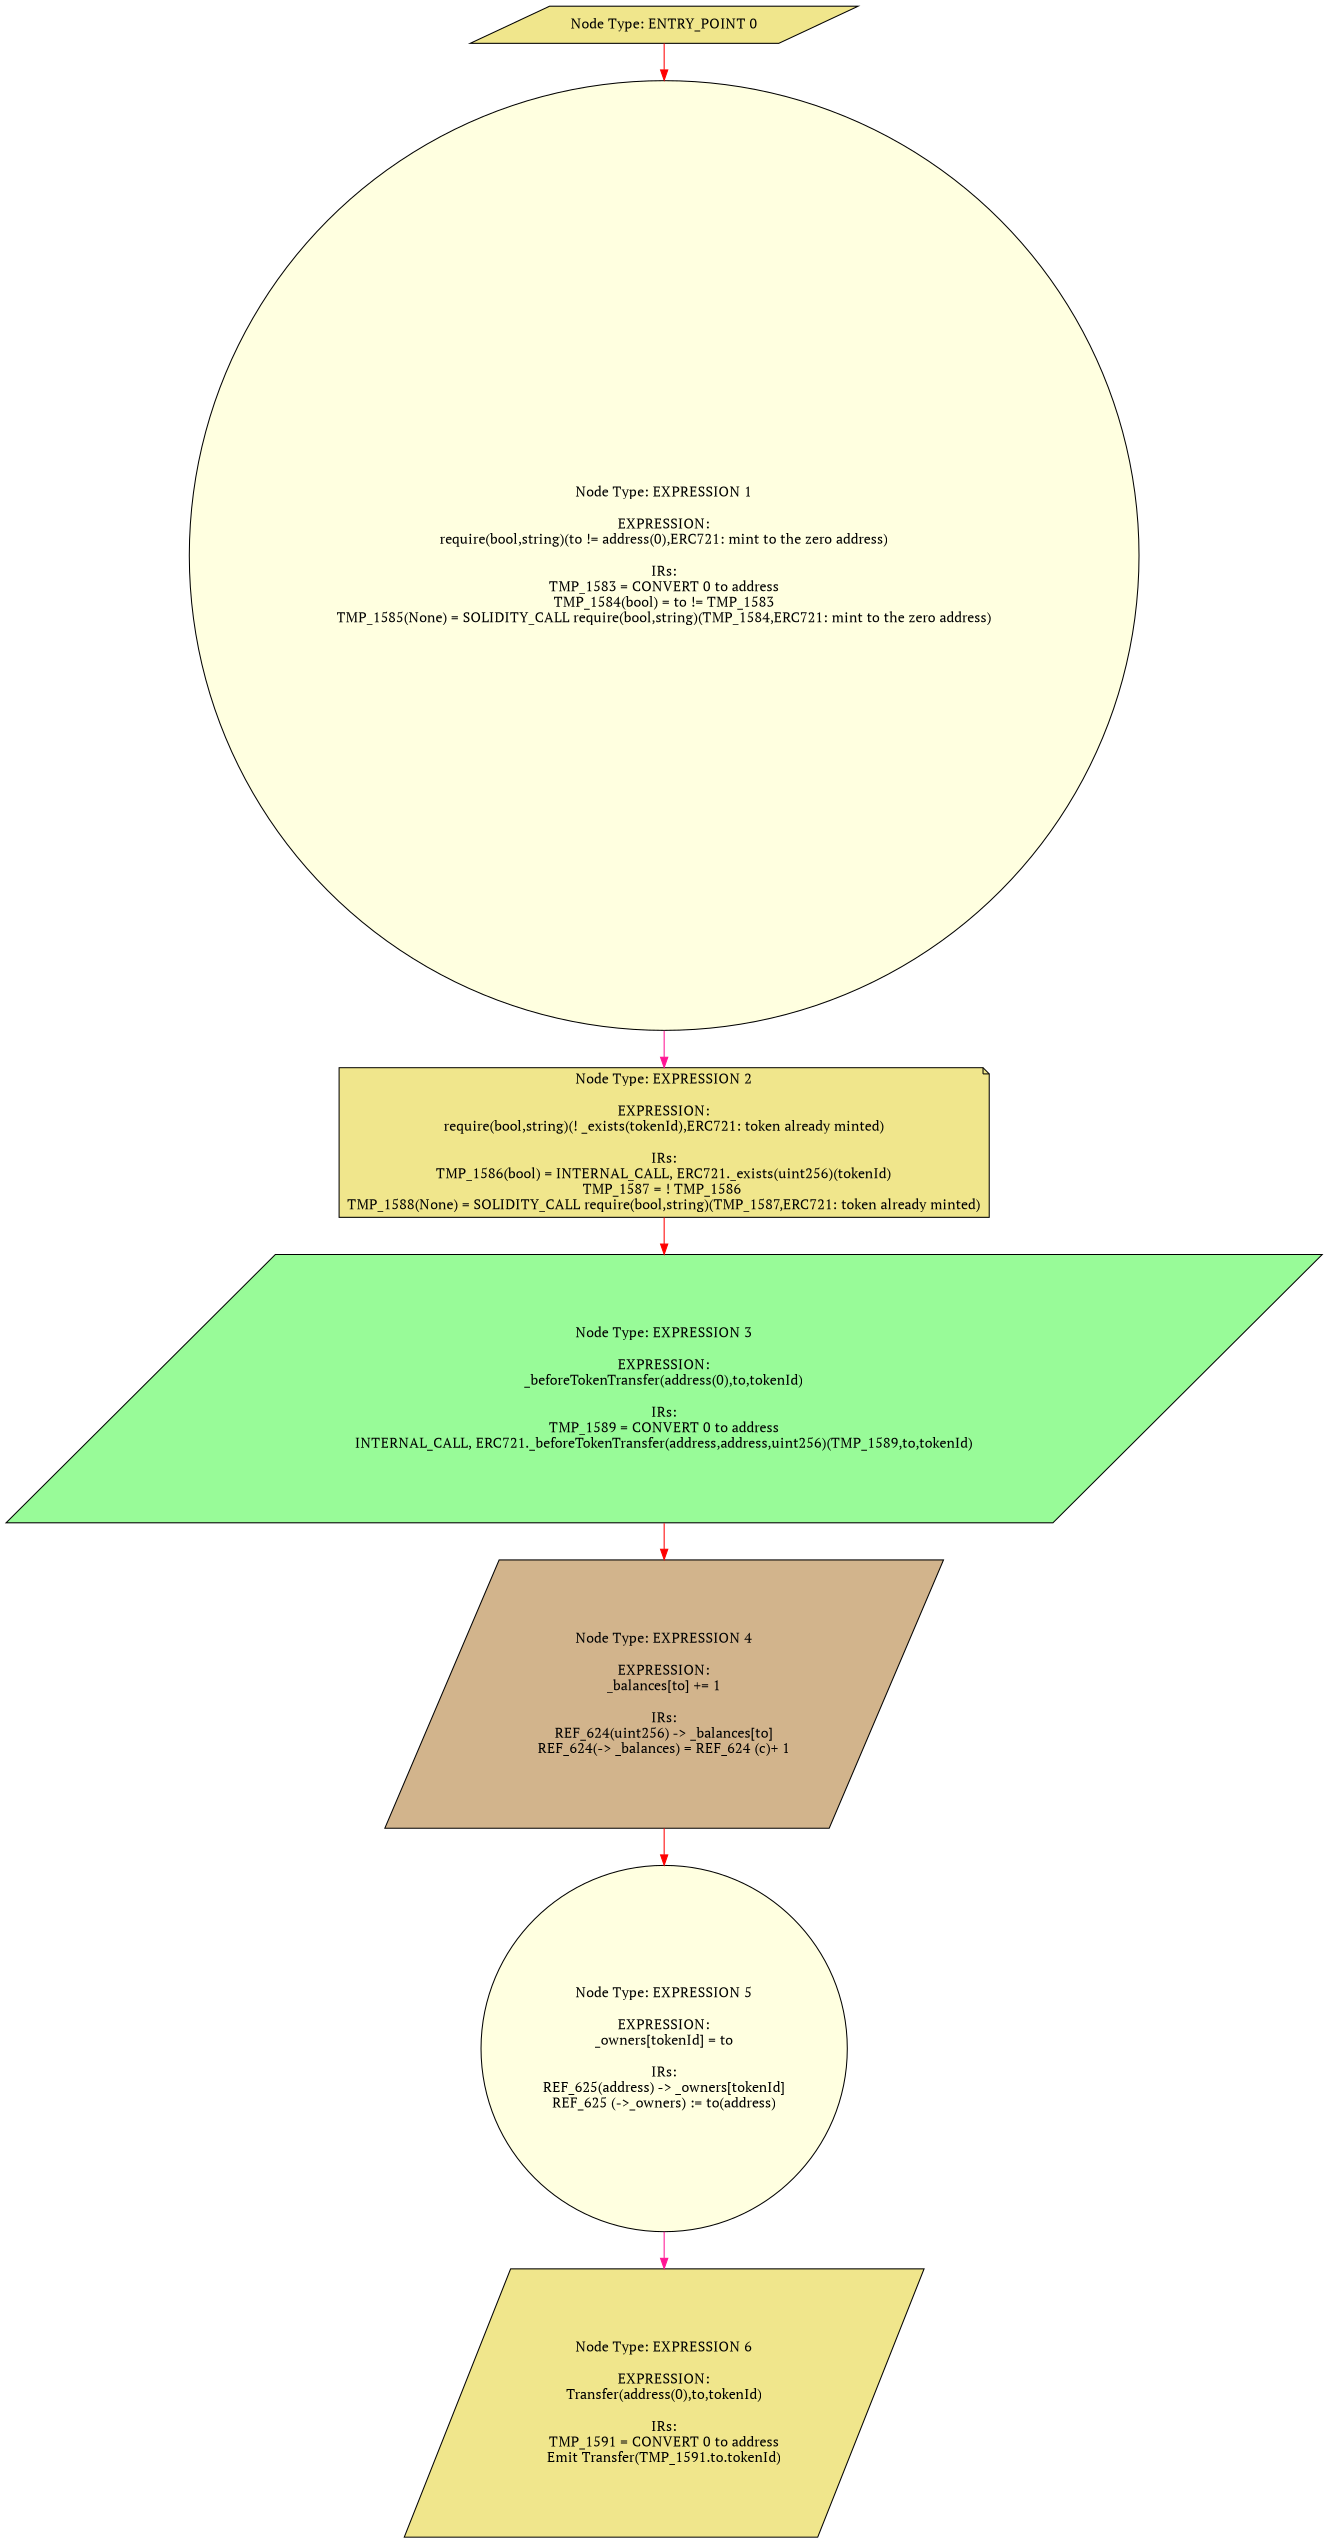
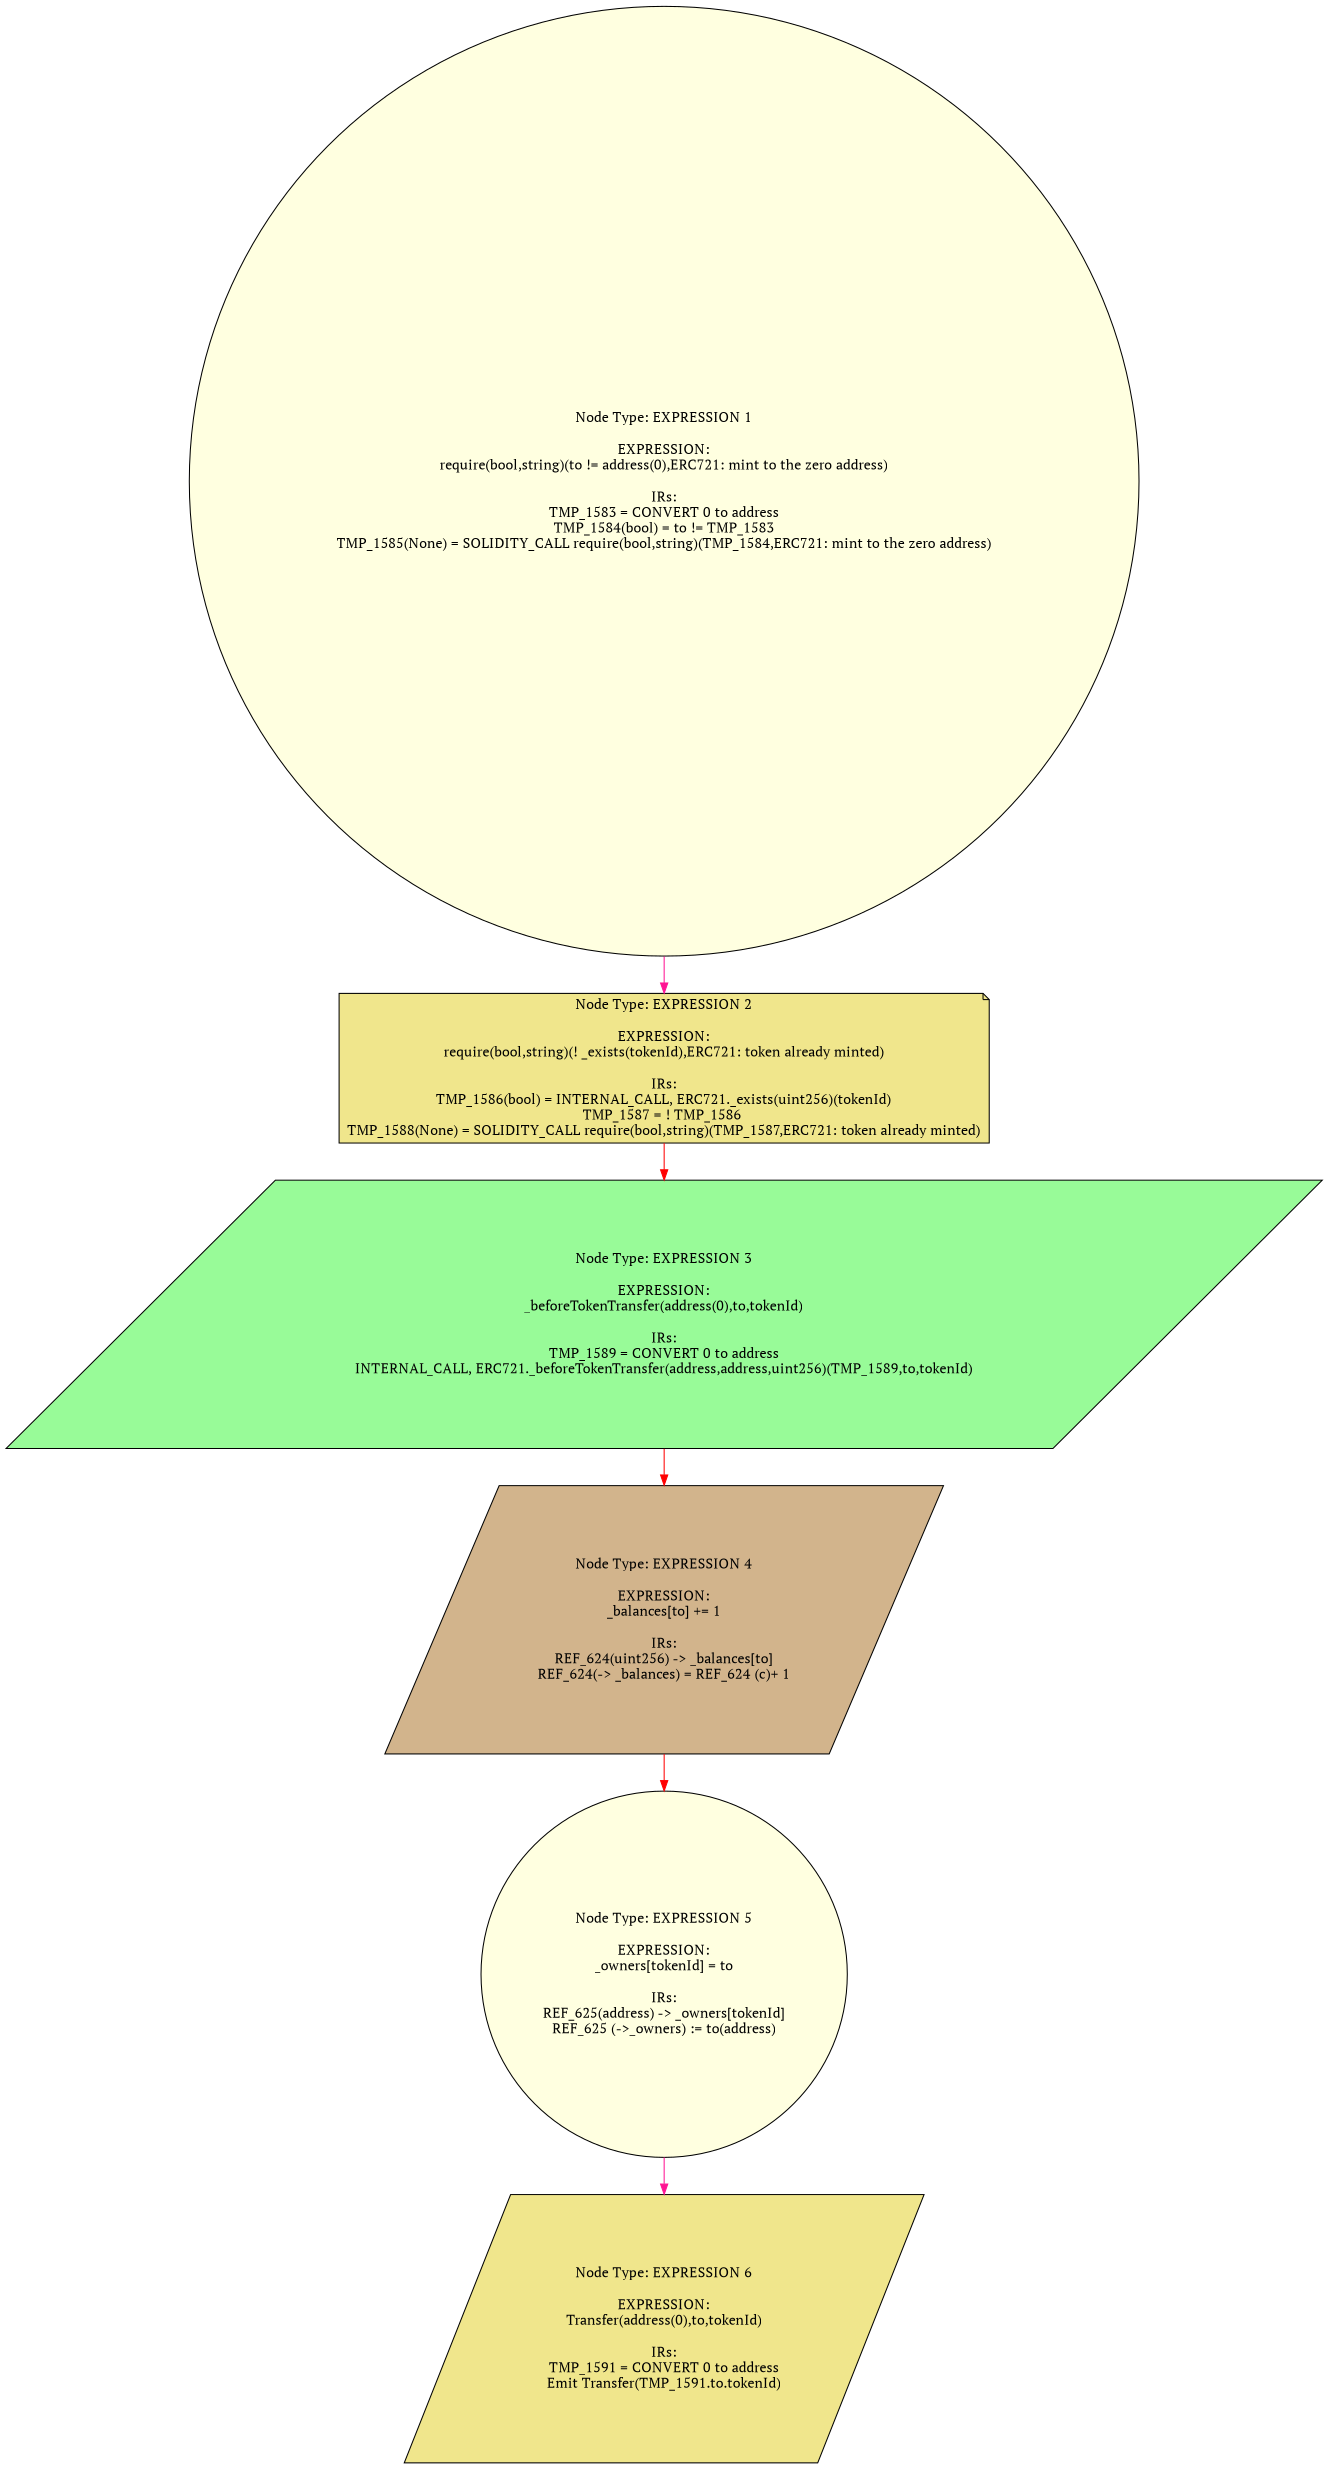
(664, 25) -> none
